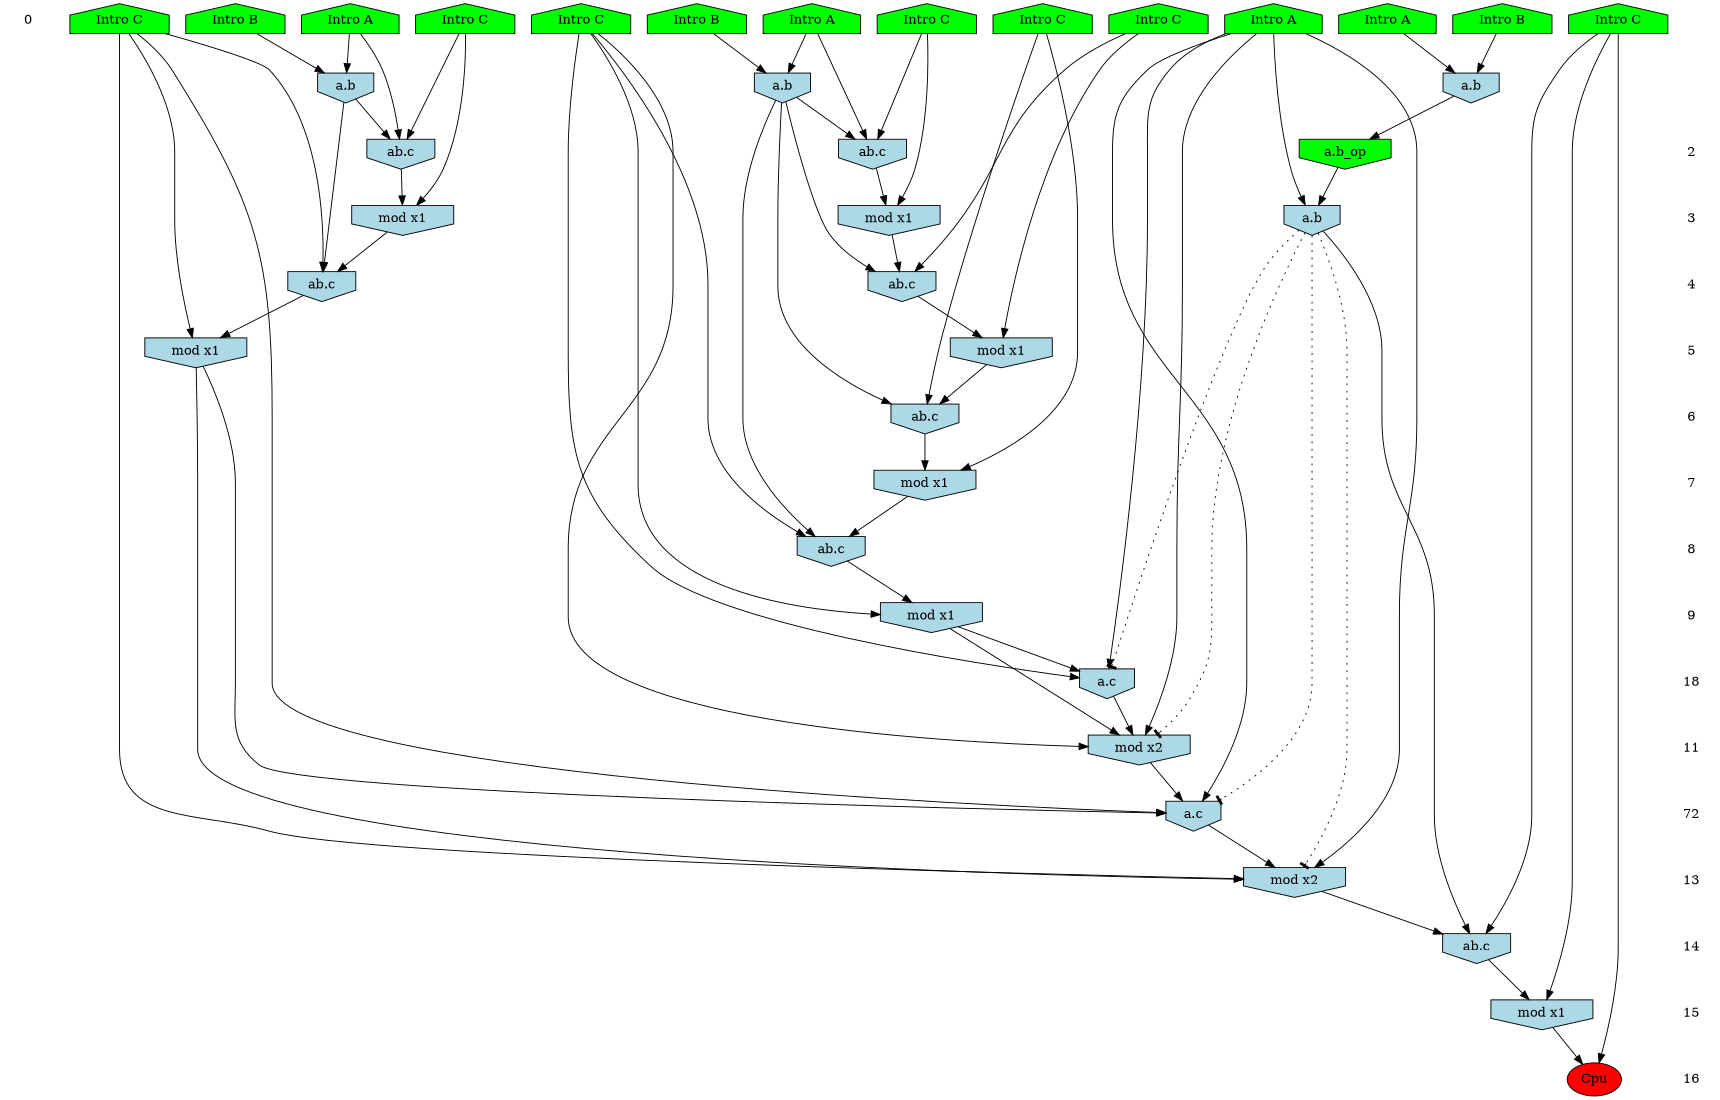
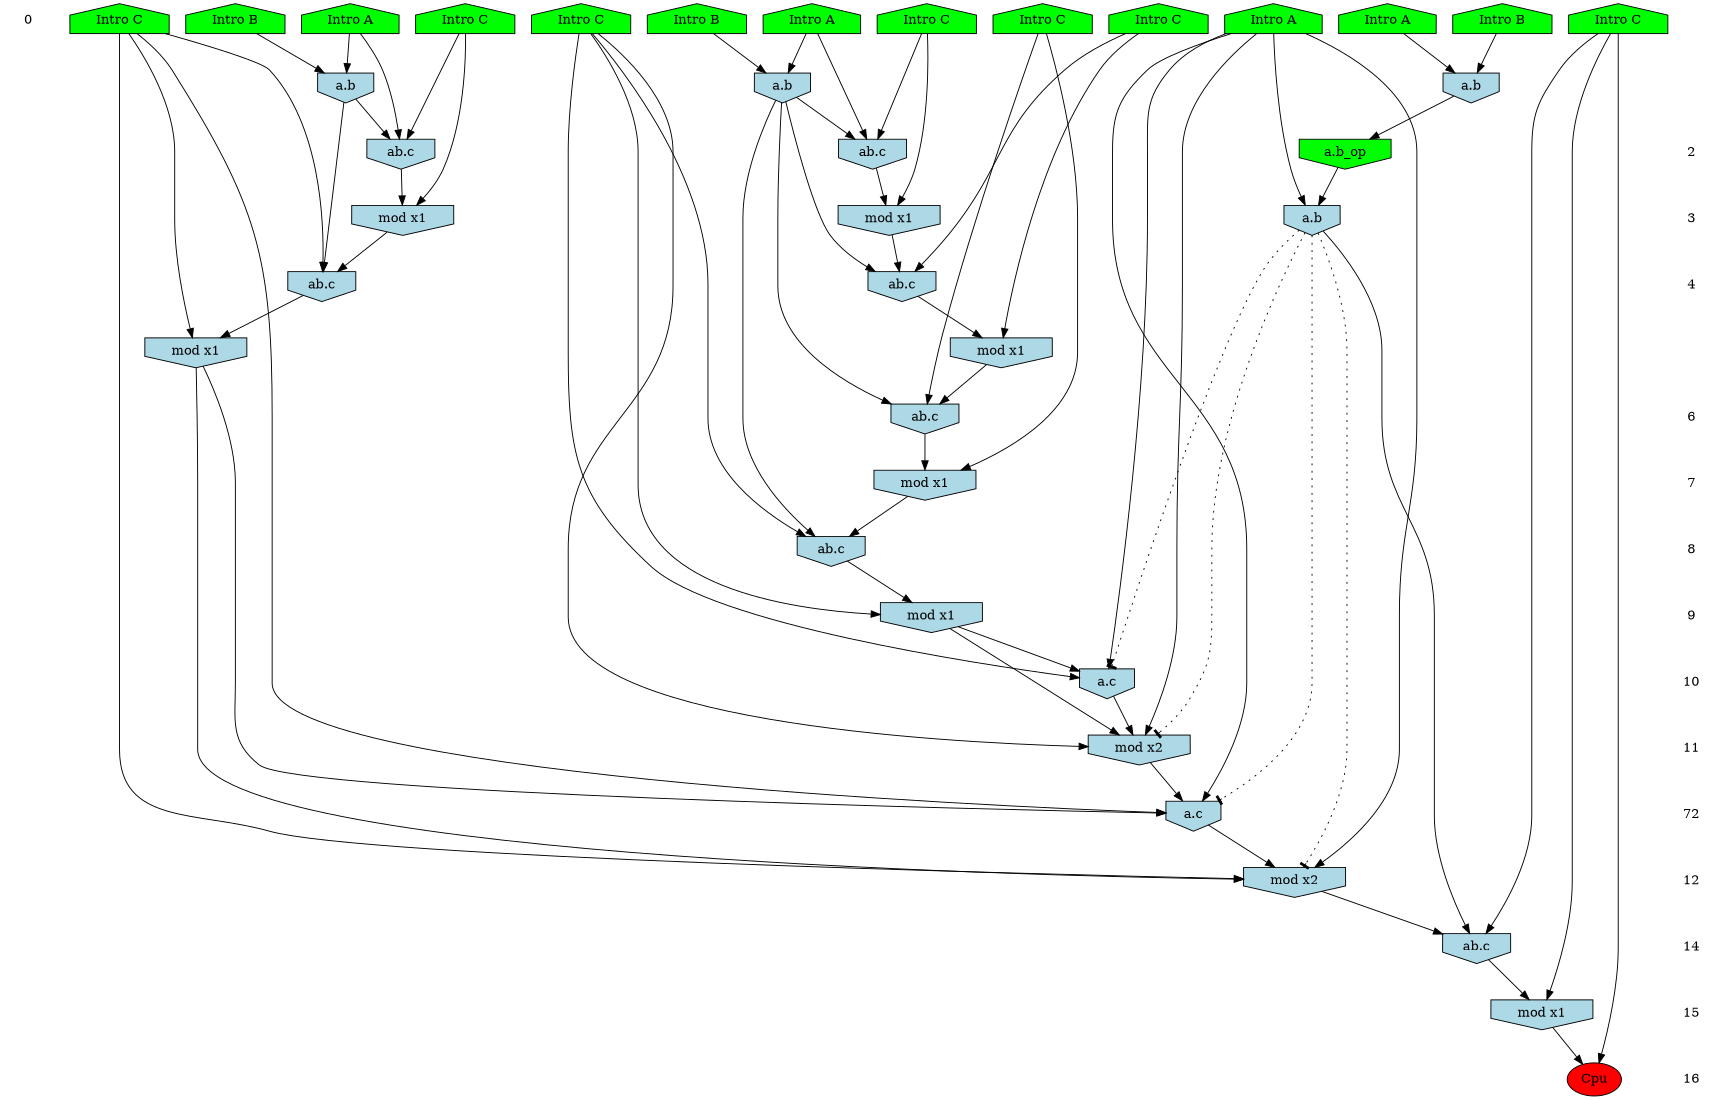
(1692, 351) -> none
(1692, 682) -> (1692, 682)
(1692, 881) -> (1692, 881)
